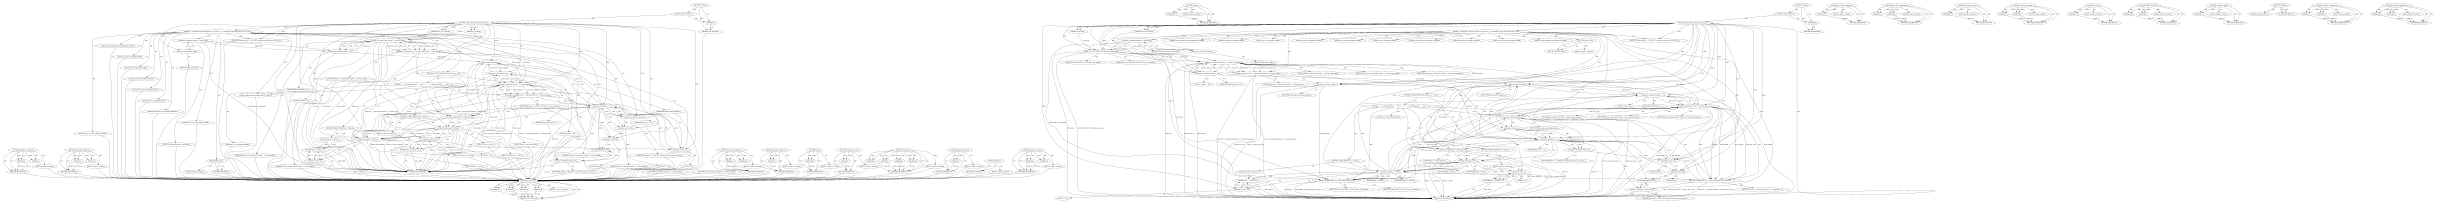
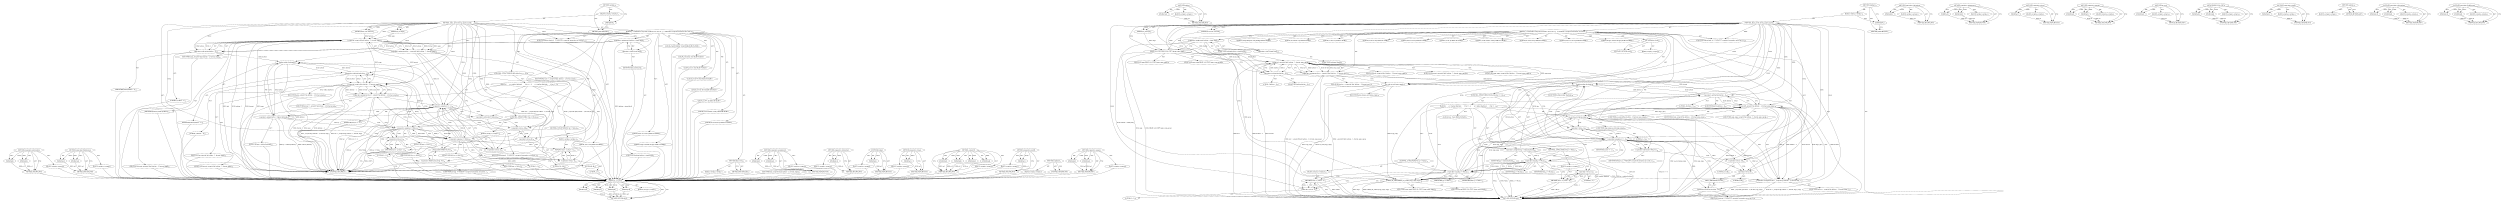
(383, 89) -> (250, 92)
(610, 123) -> (326, 90)
